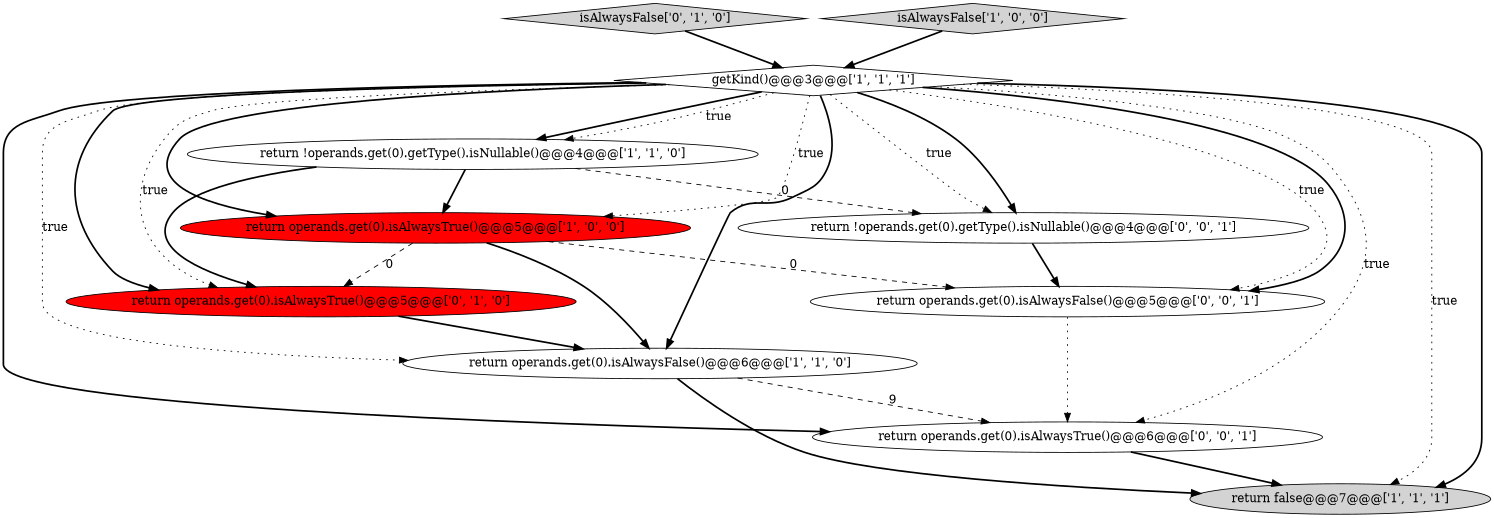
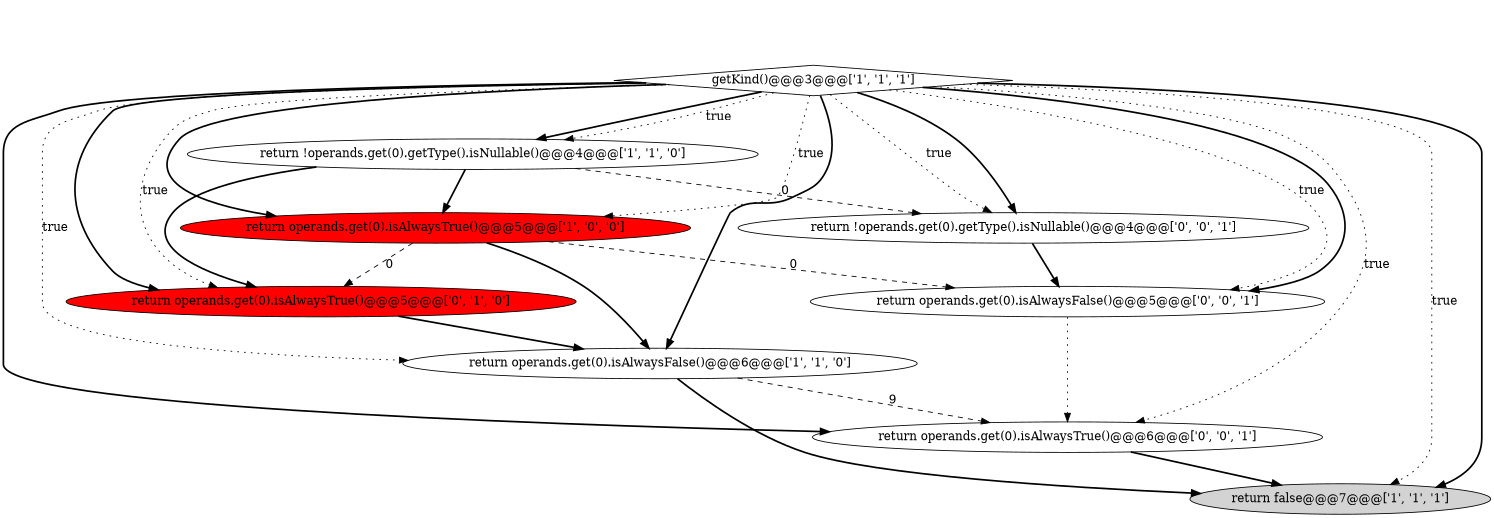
(655, 19) -> none
(973, 19) -> none
